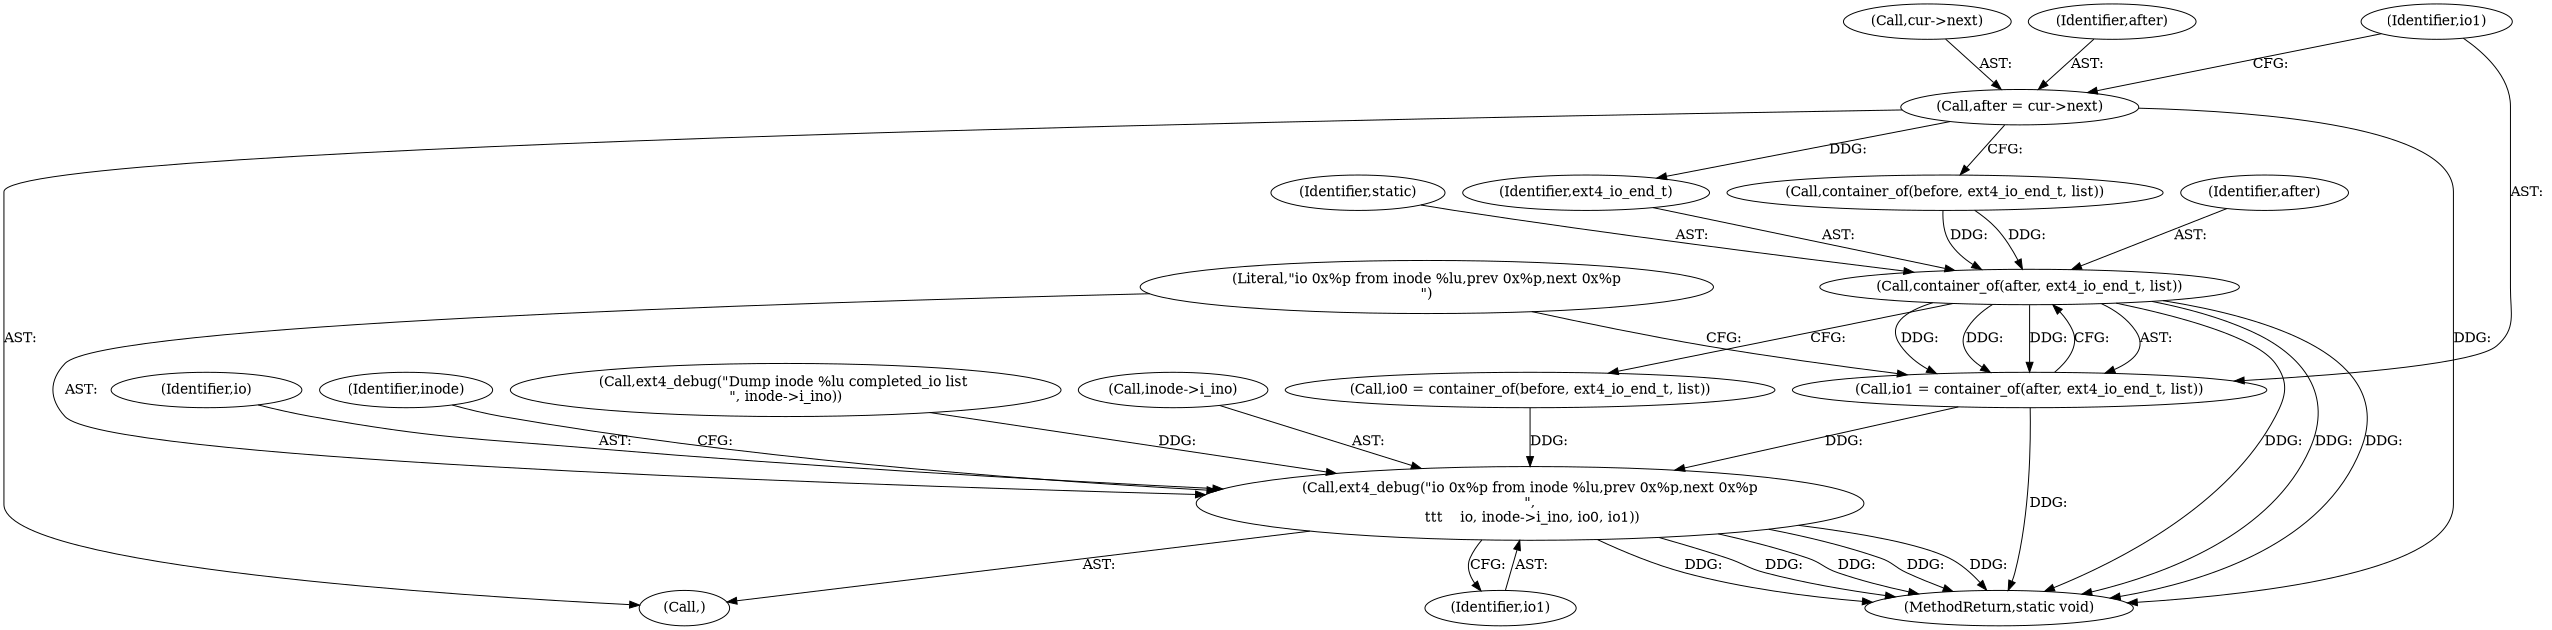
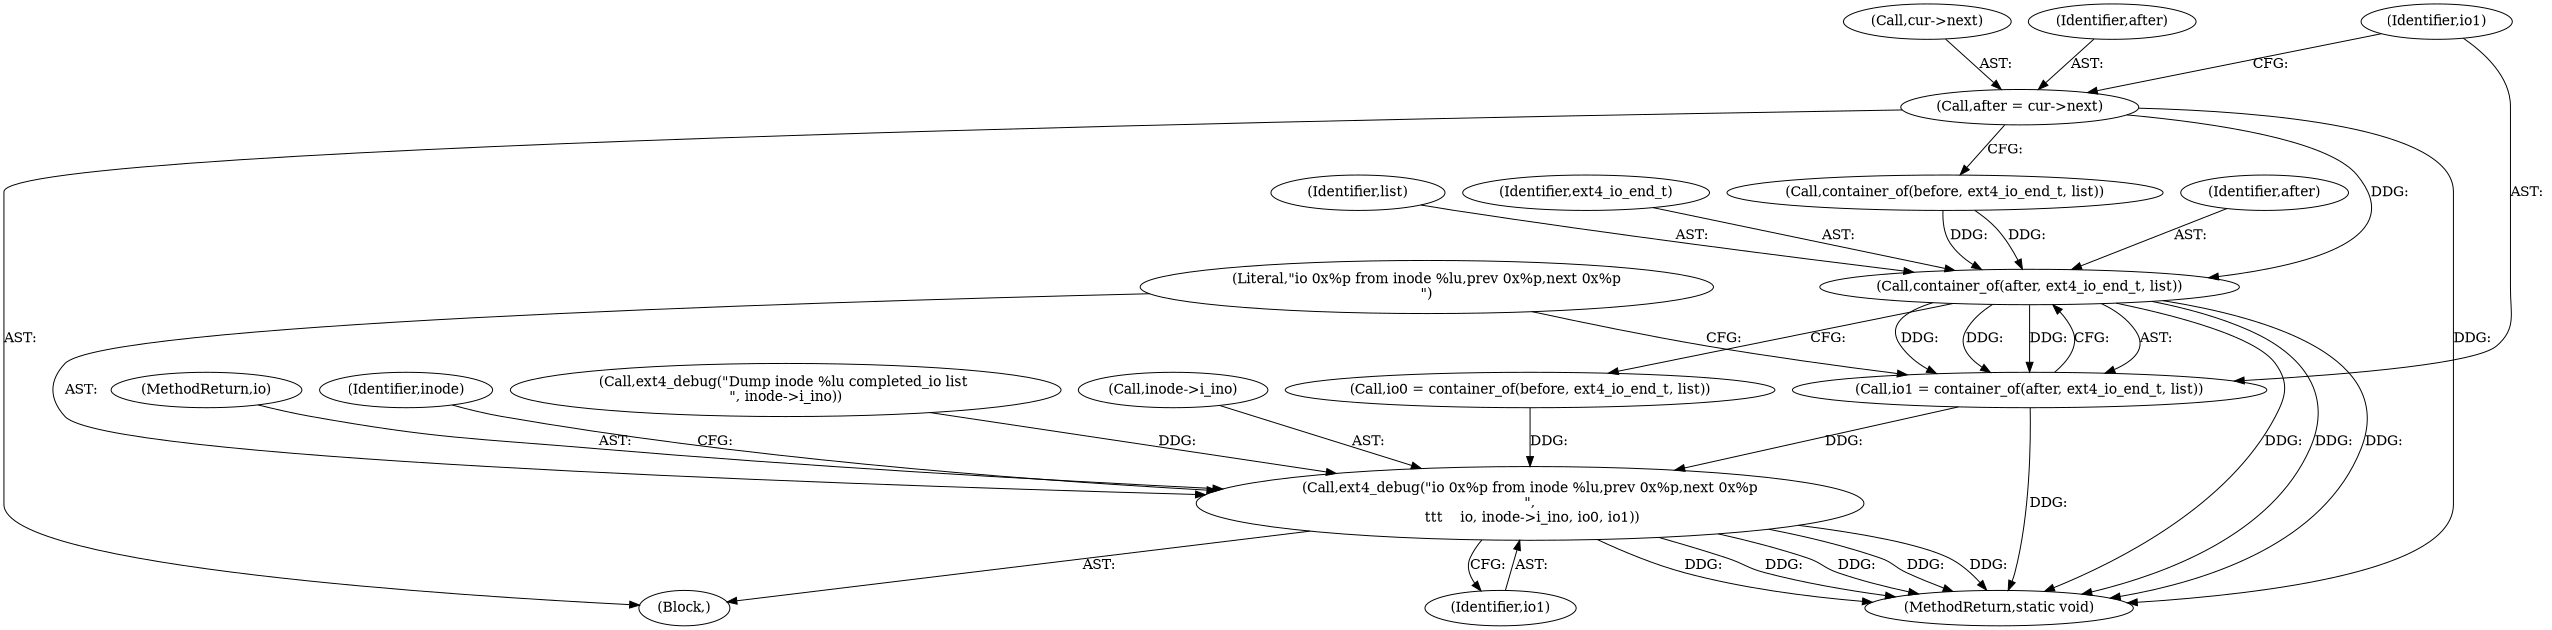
(1808, 149) -> (2347, 166)
(1358, 193) -> (1358, 193)
(206, 390) -> (206, 390)
(684, 608) -> (684, 608)
